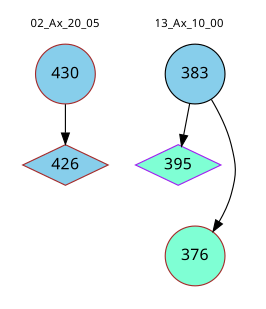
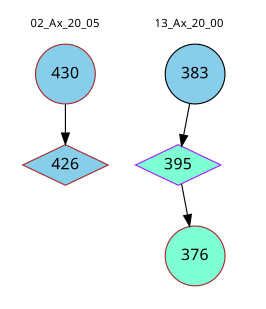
(189, 24) -> (189, 24)
(234, 160) -> (185, 199)
